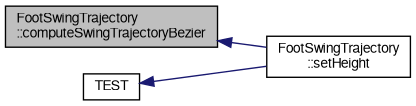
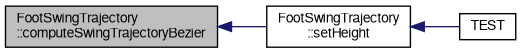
(210, 74) -> (442, 27)
